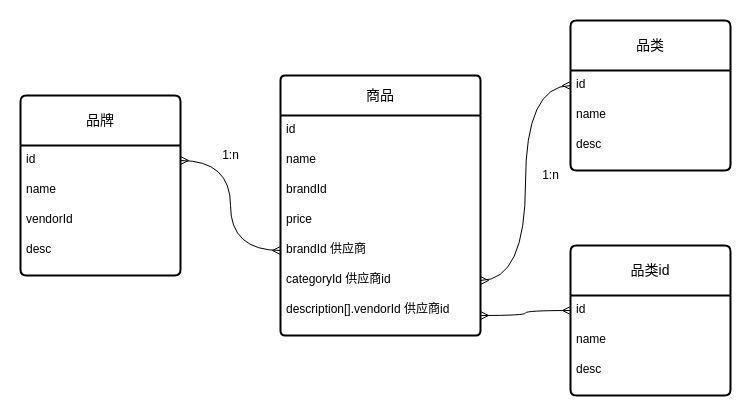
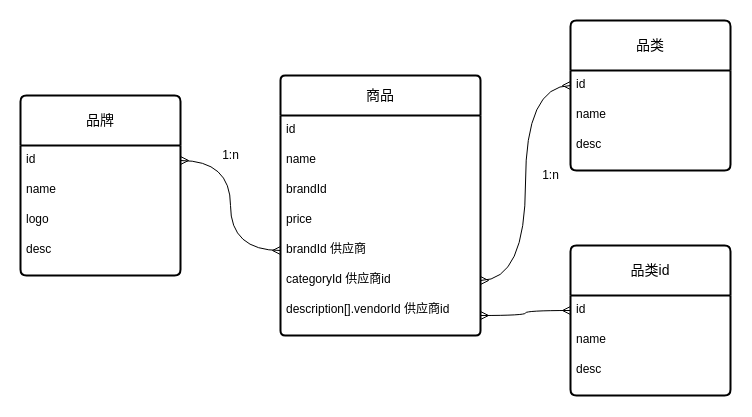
(53, 220) -> (38, 220)
